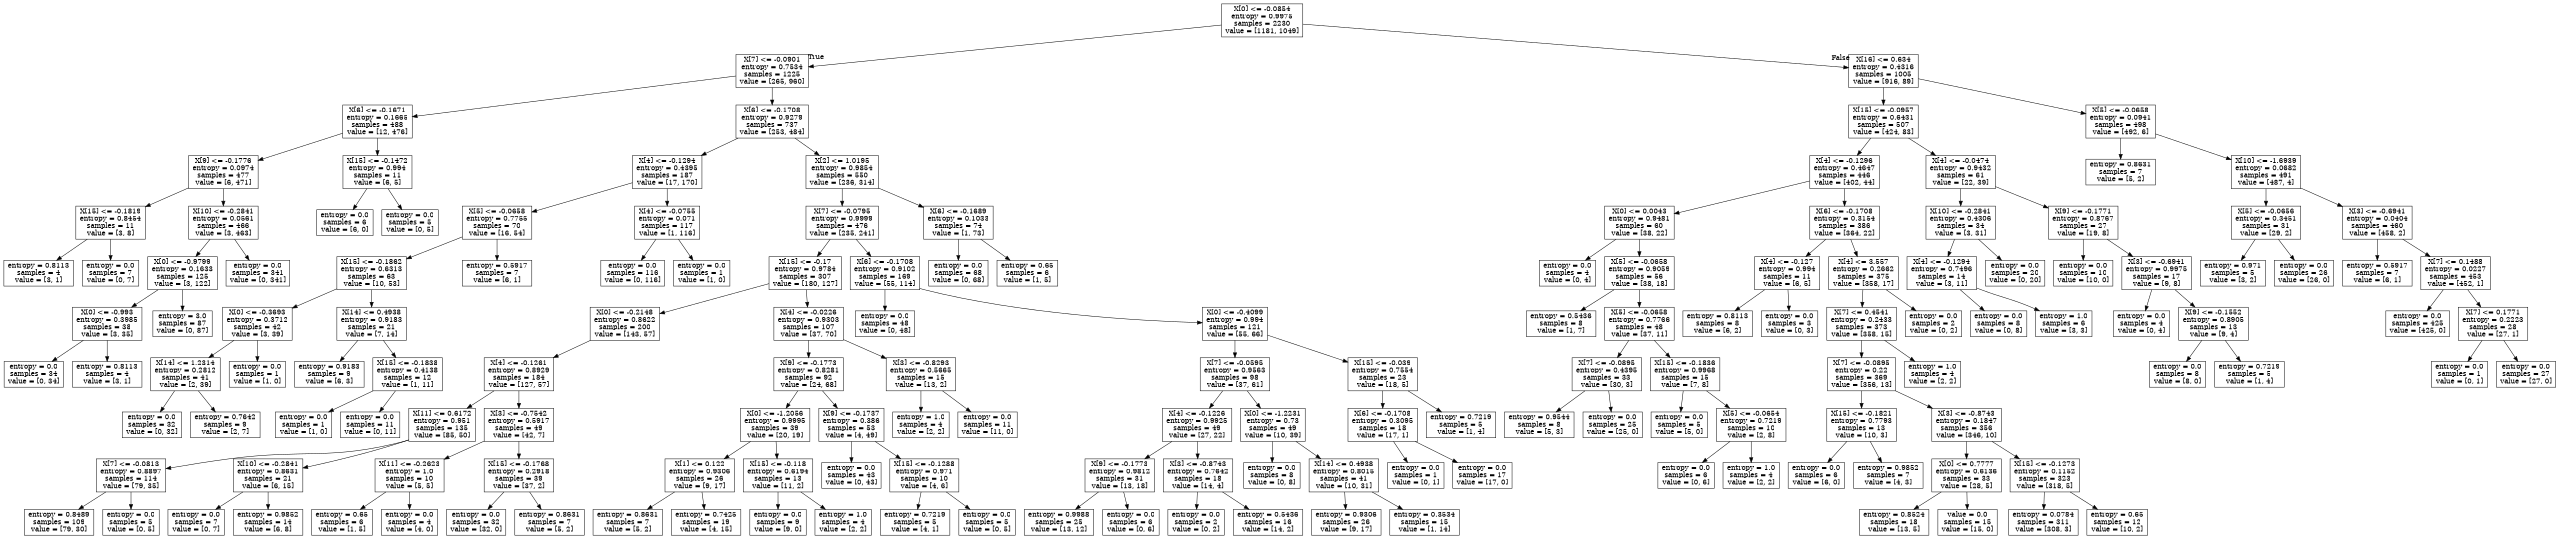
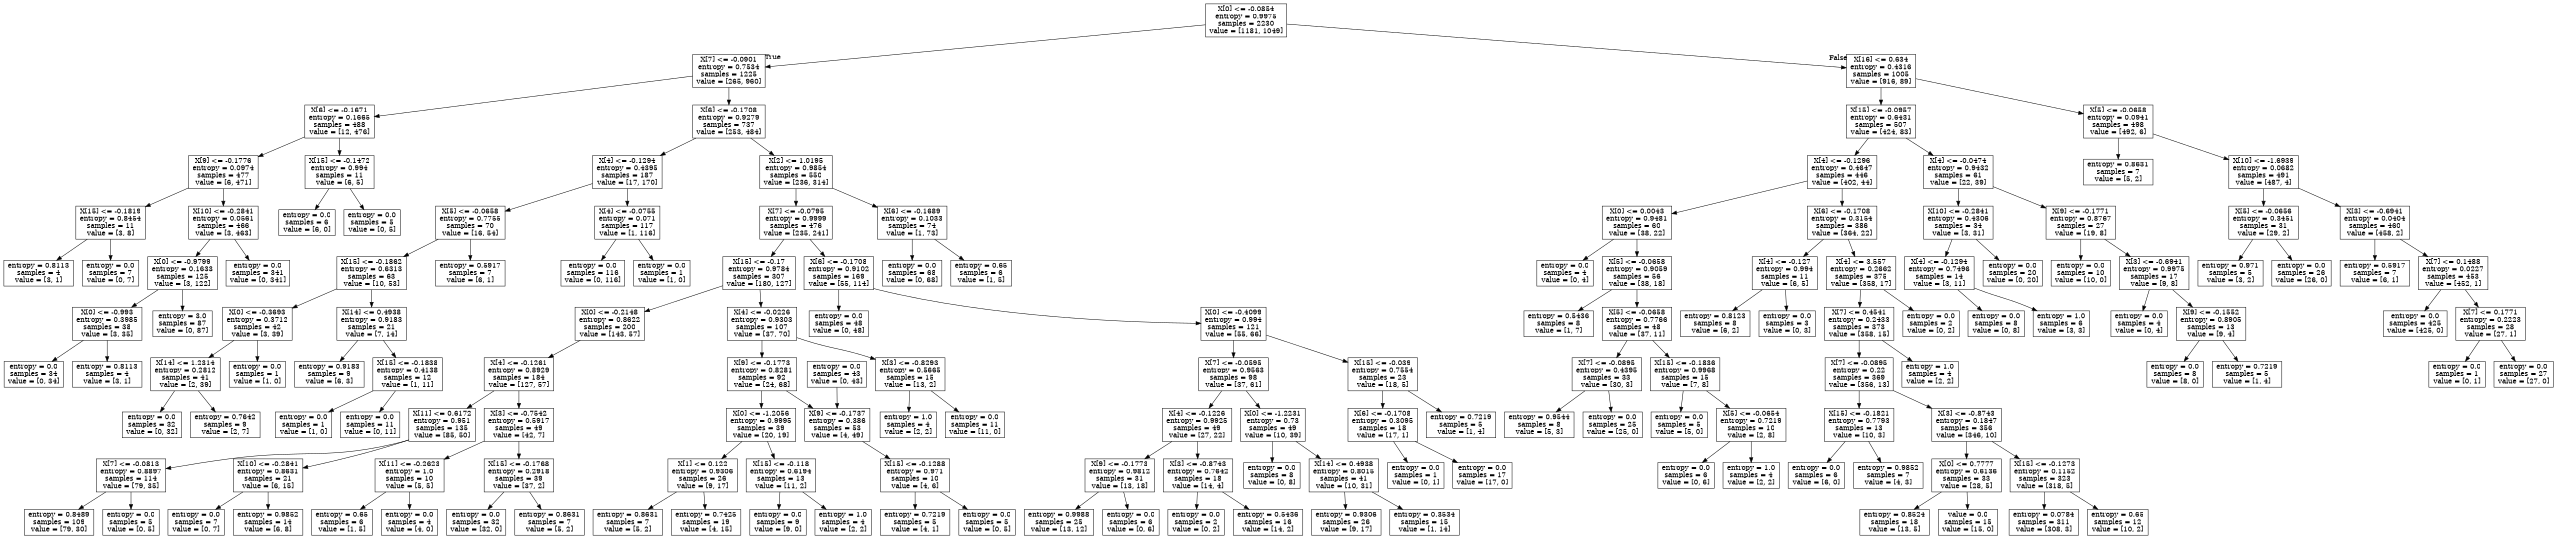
(1718, 324) -> (1715, 324)
(851, 449) -> (837, 395)
